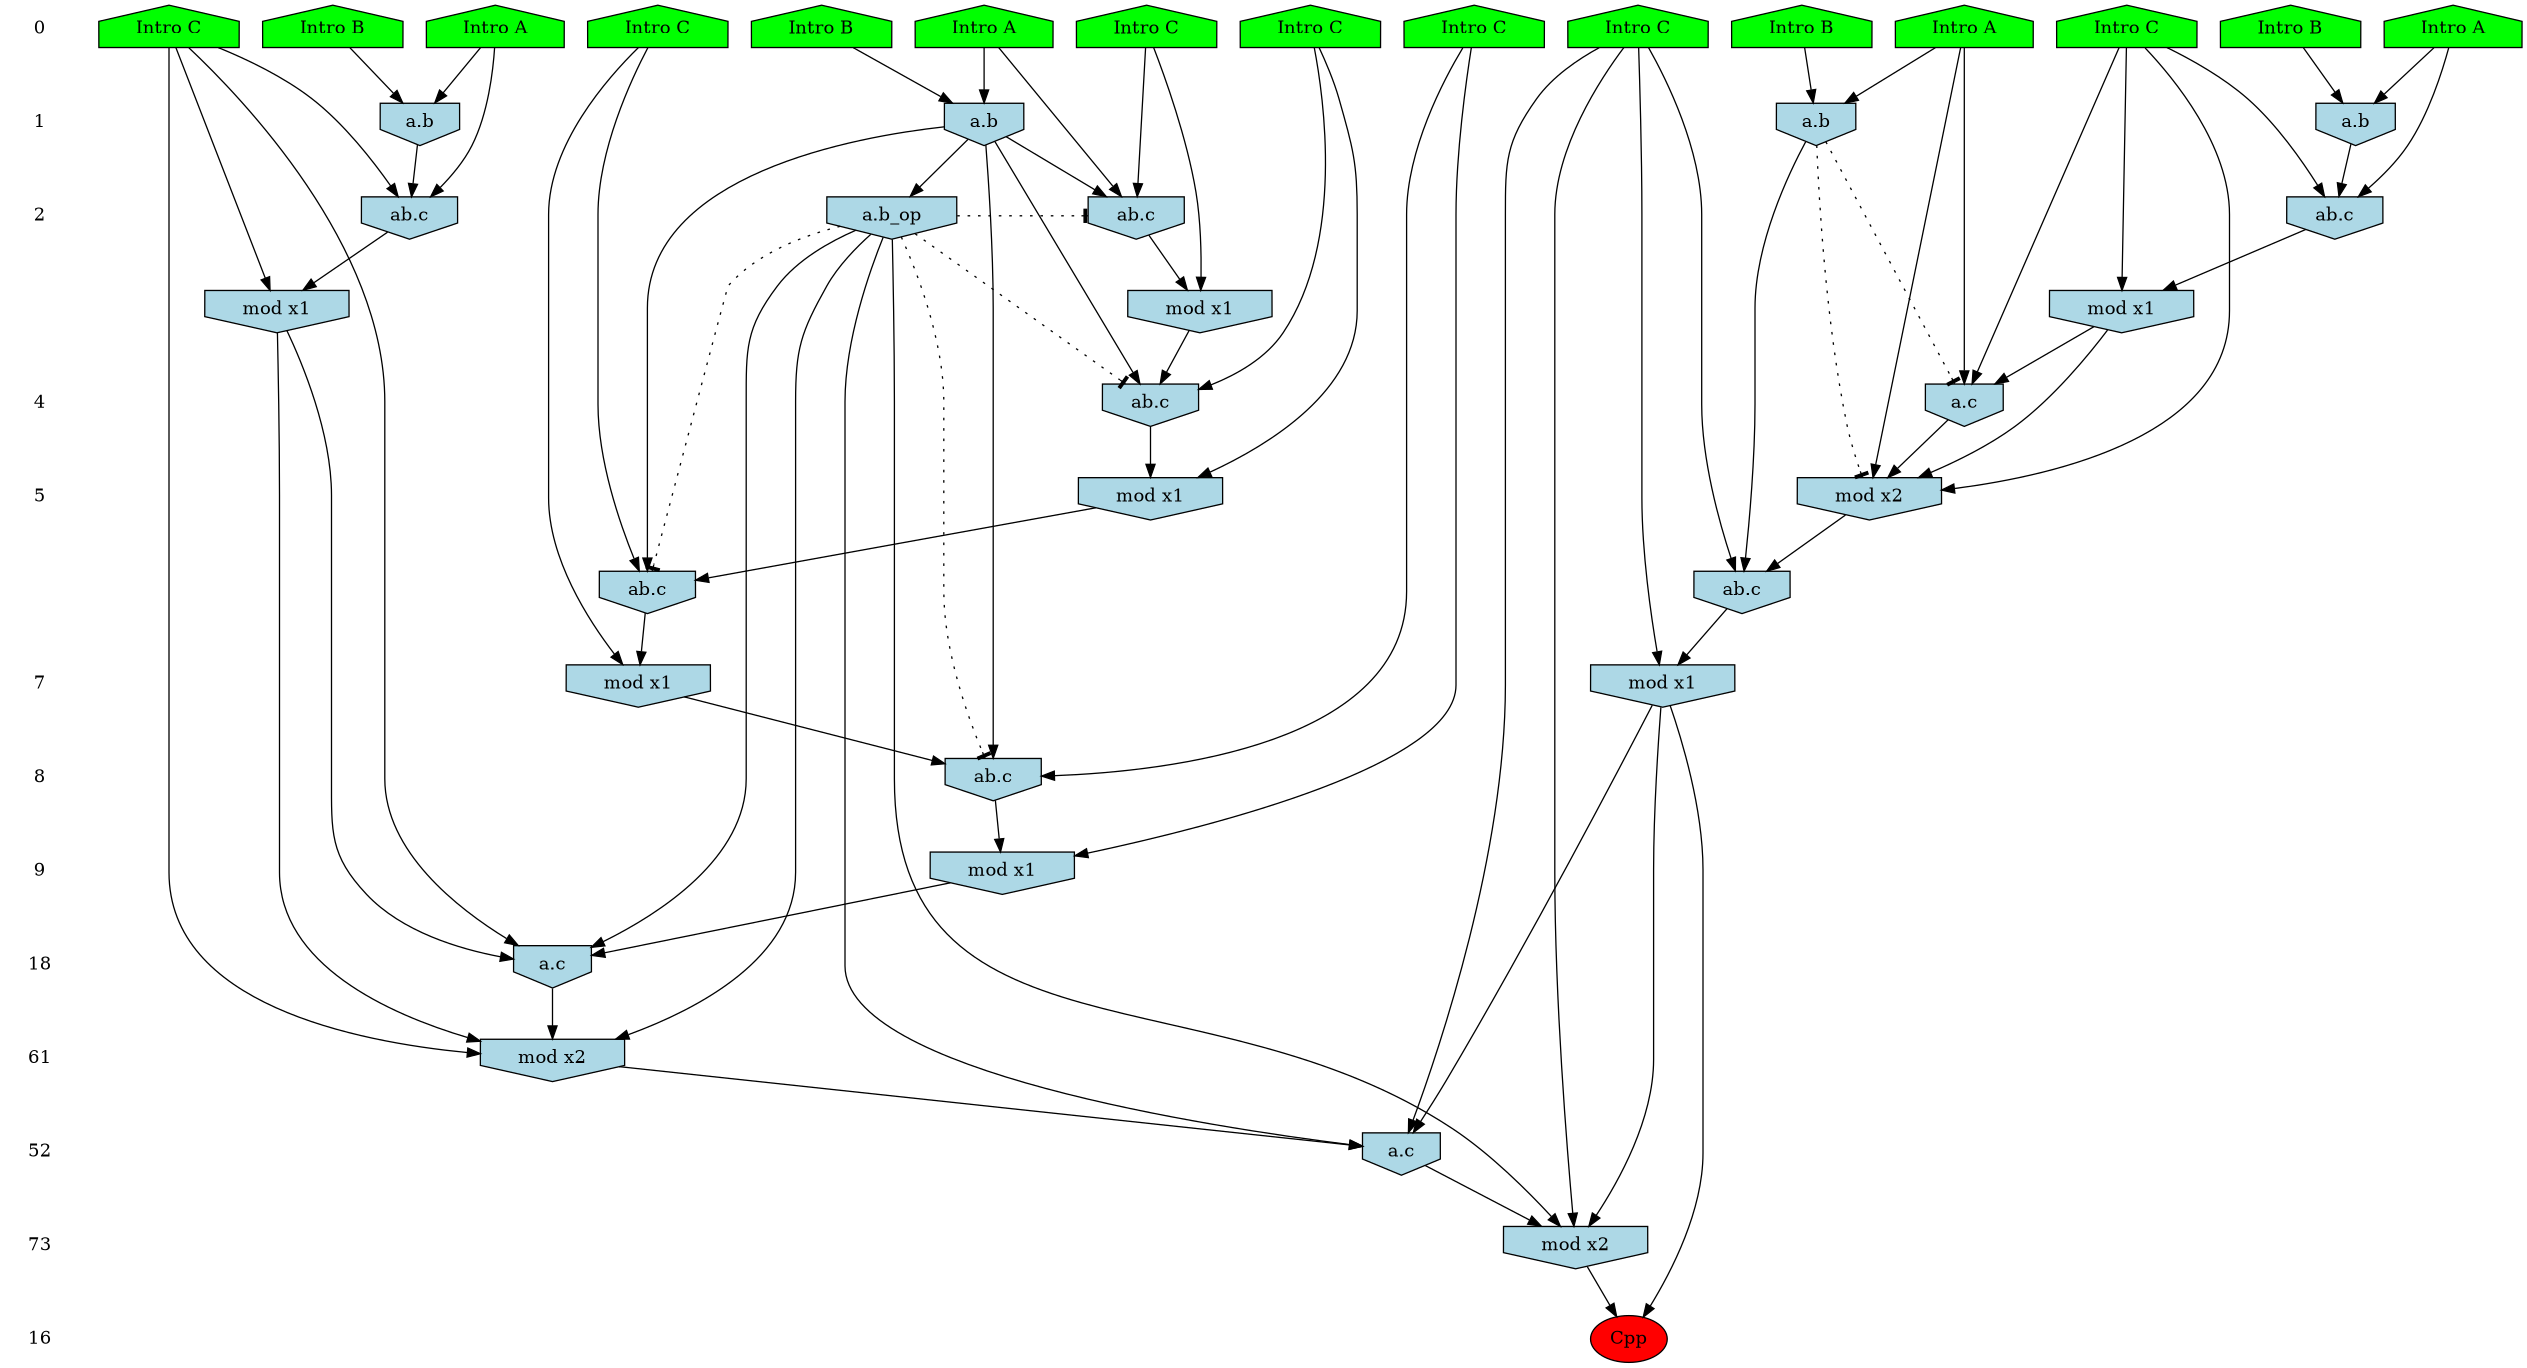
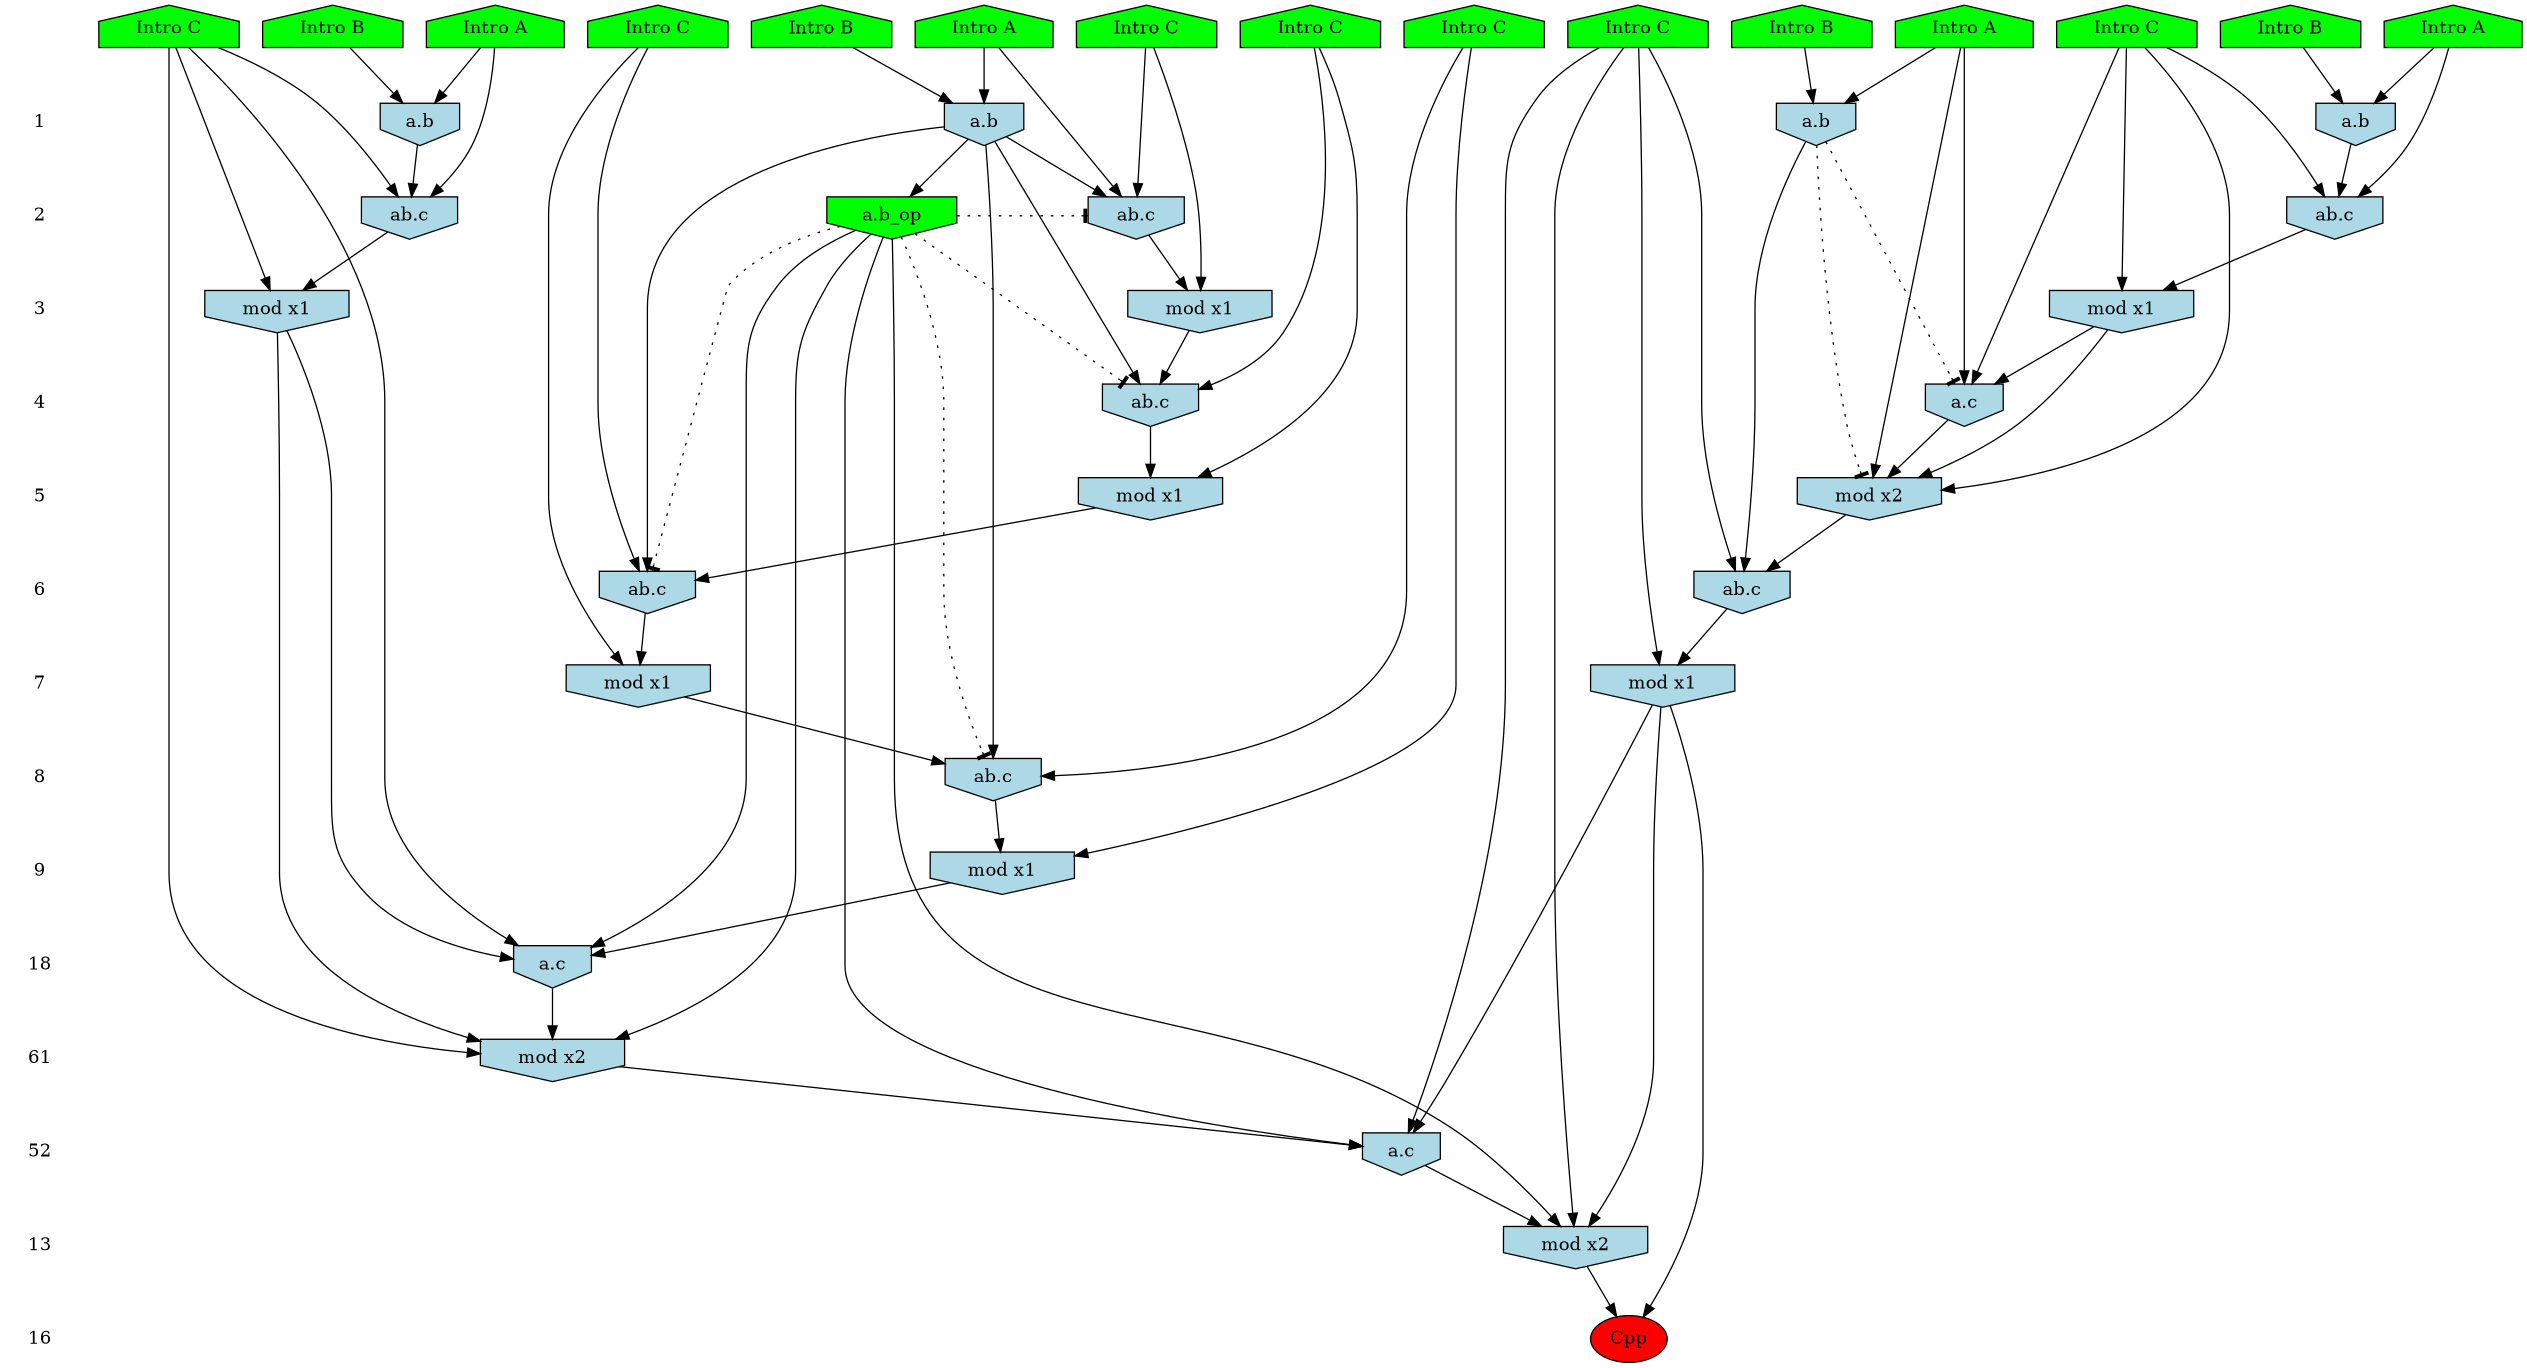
(40, 29) -> none
(892, 216) -> (892, 216)
none -> (40, 309)
none -> (40, 590)
(40, 1245) -> (40, 1245)
